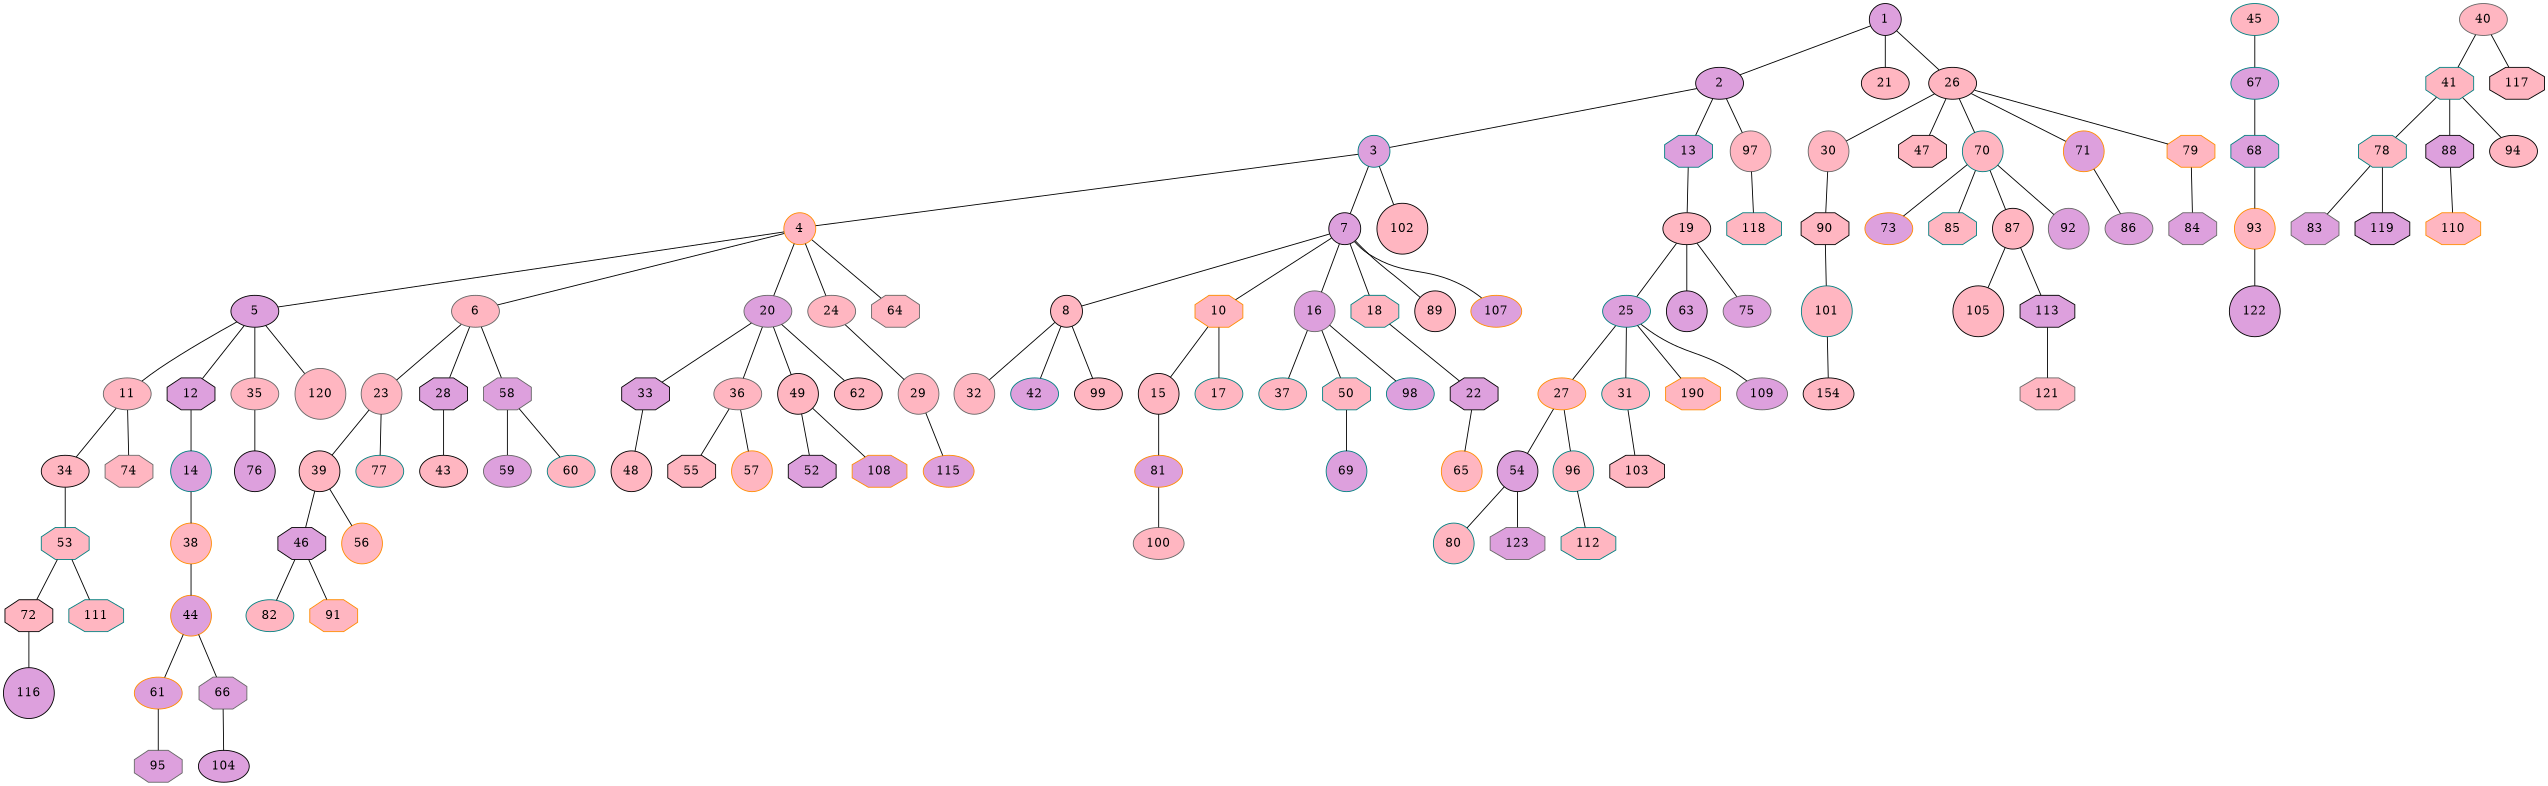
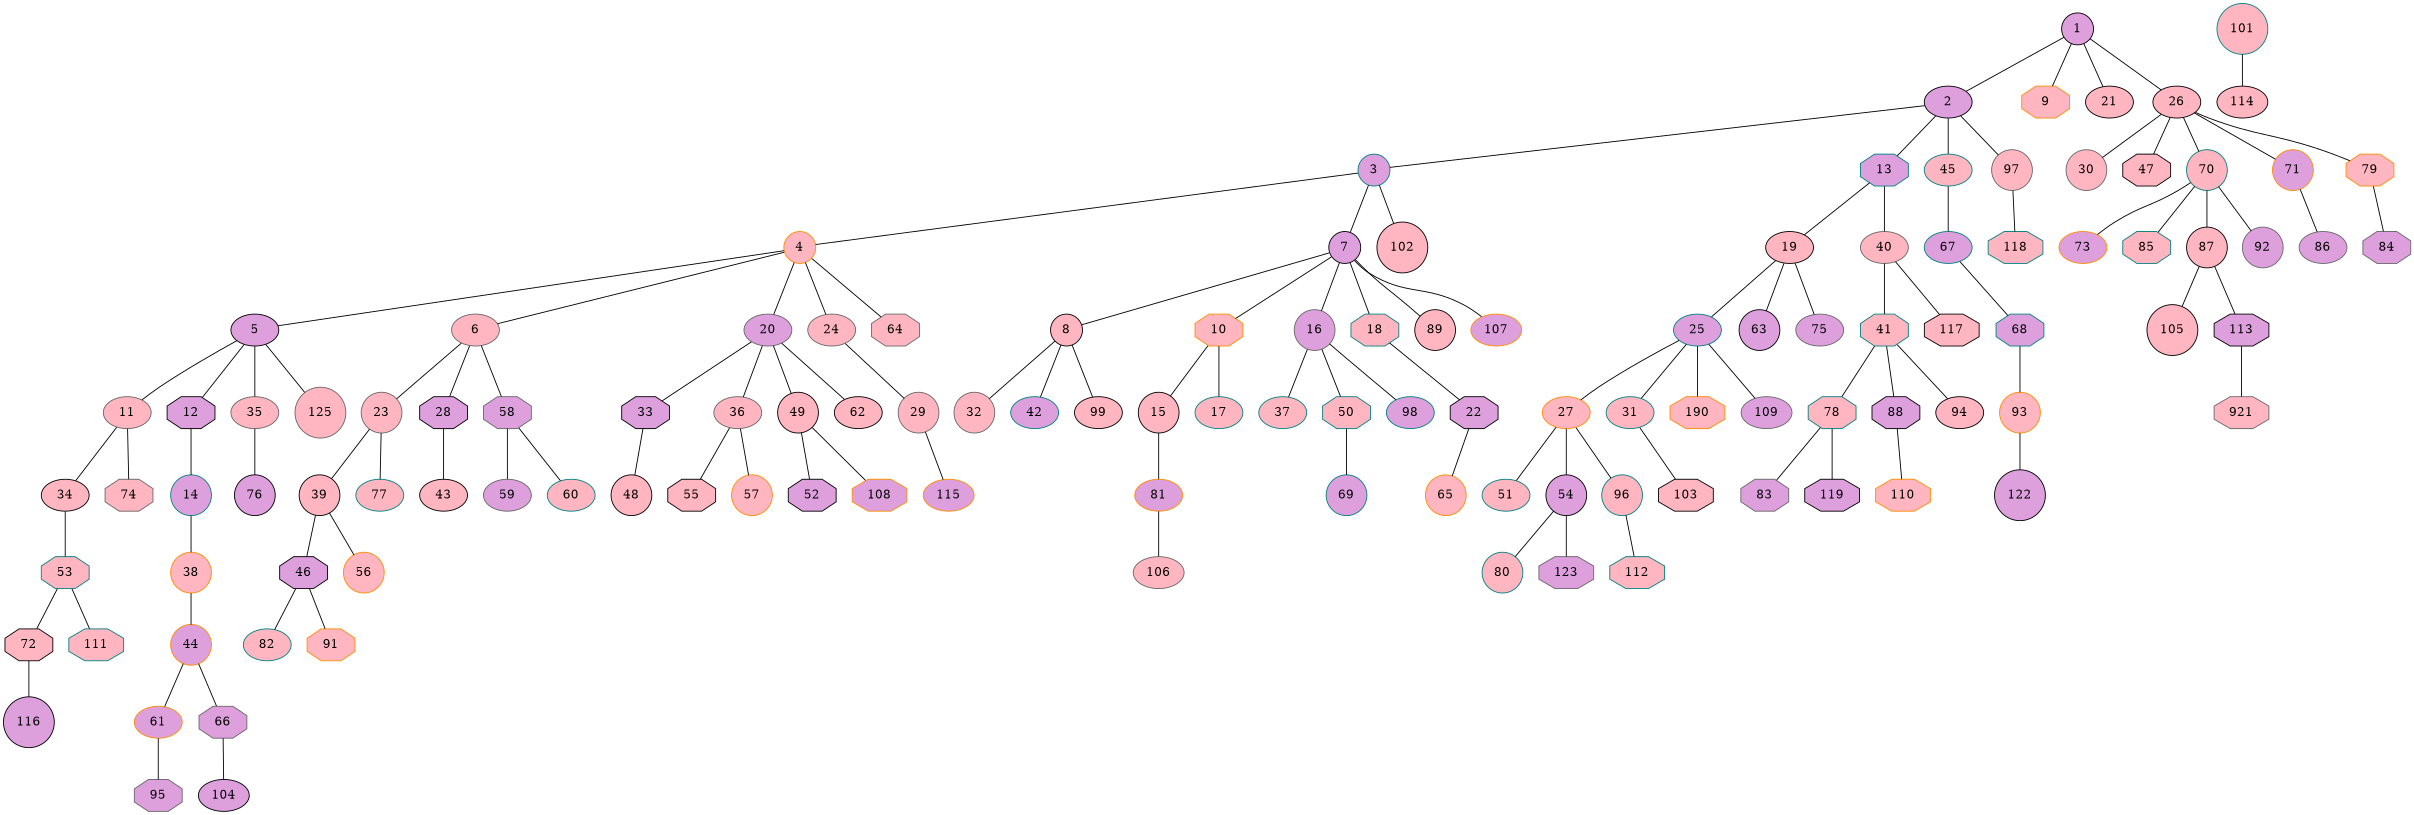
none -> (2046, 102)
none -> (1948, 136)
none -> (1884, 209)
(1825, 229) -> none
(320, 394) -> (320, 413)
(1829, 394) -> (2242, 102)
(2047, 394) -> (2242, 413)
none -> (1506, 495)
(1159, 543) -> (1159, 573)
